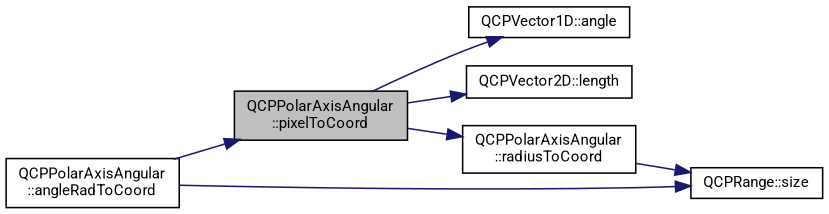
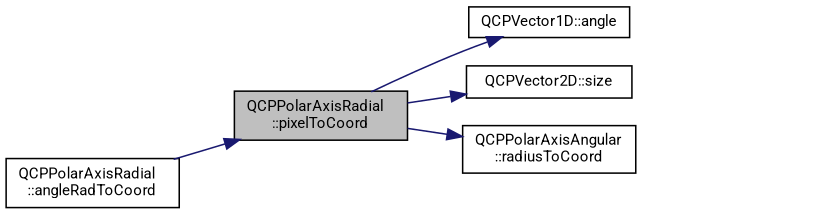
(549, 82) -> (549, 82)
(321, 116) -> (321, 116)
(93, 183) -> (93, 183)
(757, 183) -> none
